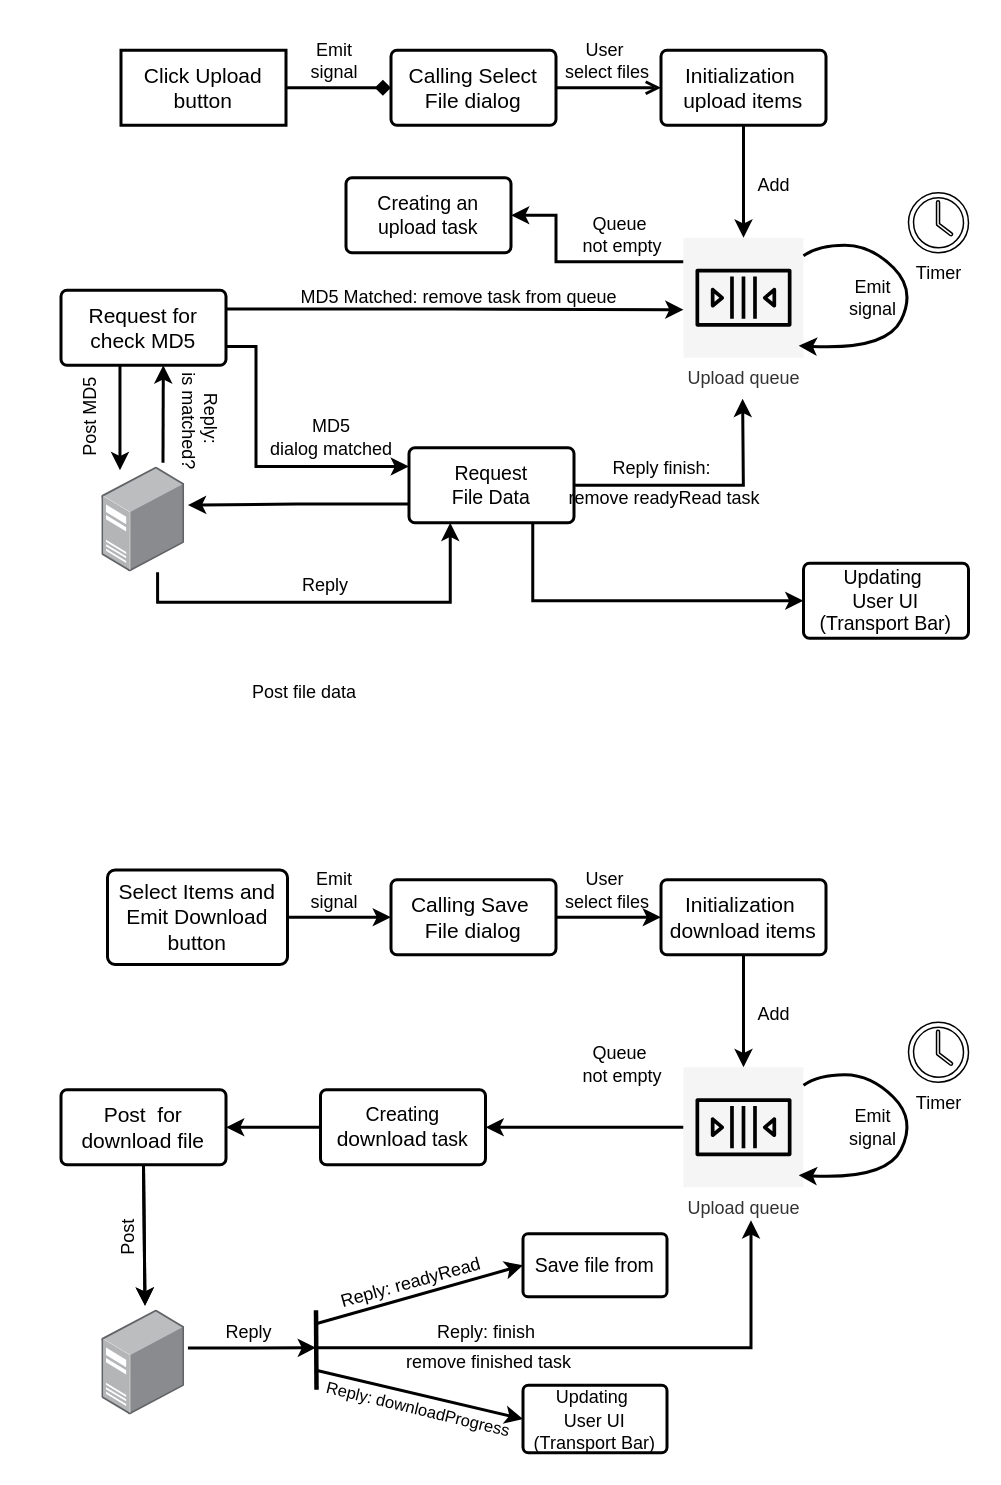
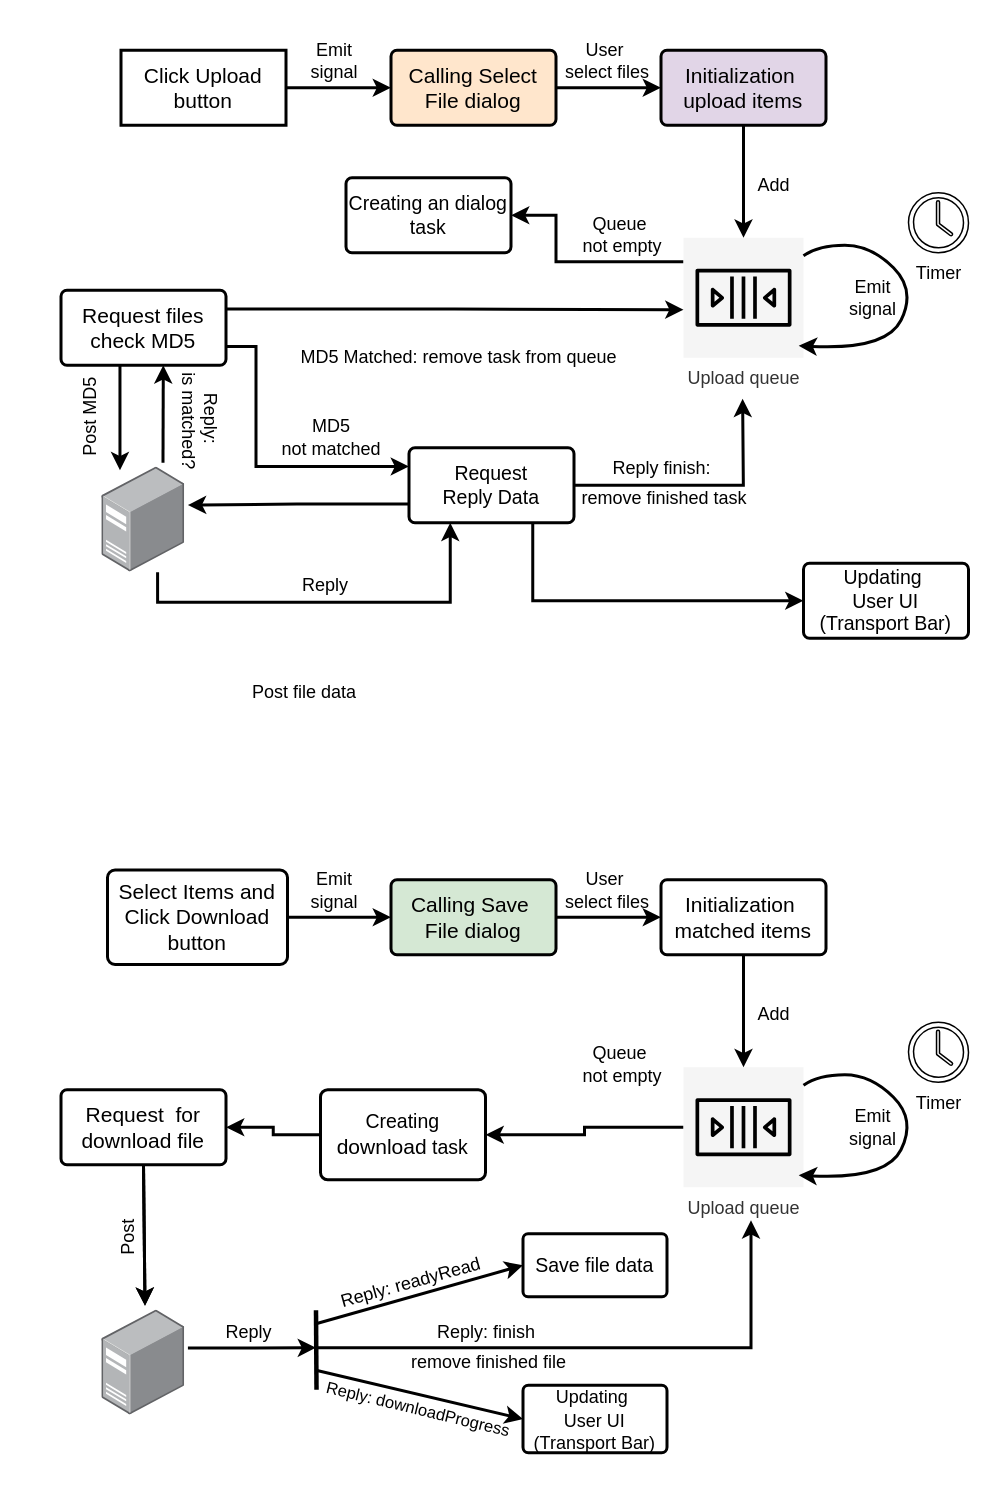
(375, 88) -> (376, 88)
(473, 88) -> (473, 88)
(648, 88) -> (646, 88)
(743, 88) -> (743, 88)
(428, 215) -> (428, 215)
(458, 298) -> (458, 358)
(143, 328) -> (143, 328)
(332, 437) -> (332, 437)
(665, 484) -> (665, 484)
(491, 485) -> (491, 485)
(197, 917) -> (197, 917)
(473, 917) -> (473, 917)
(743, 917) -> (743, 917)
(143, 1127) -> (143, 1127)
(403, 1127) -> (403, 1135)
(595, 1265) -> (595, 1265)
(489, 1348) -> (489, 1348)
